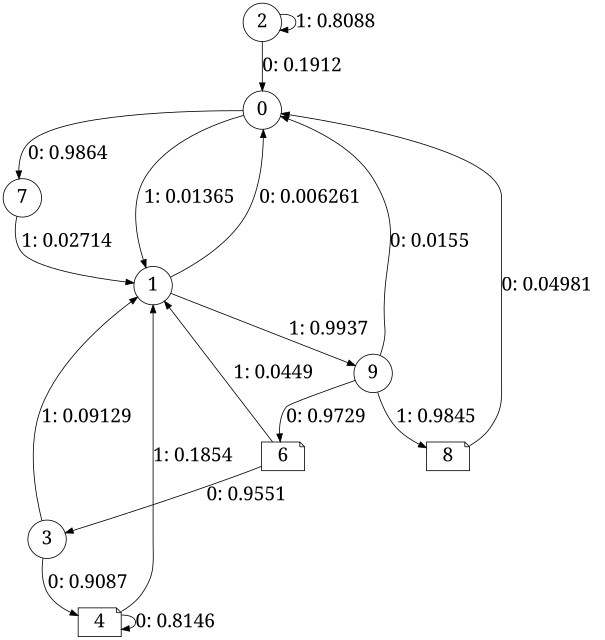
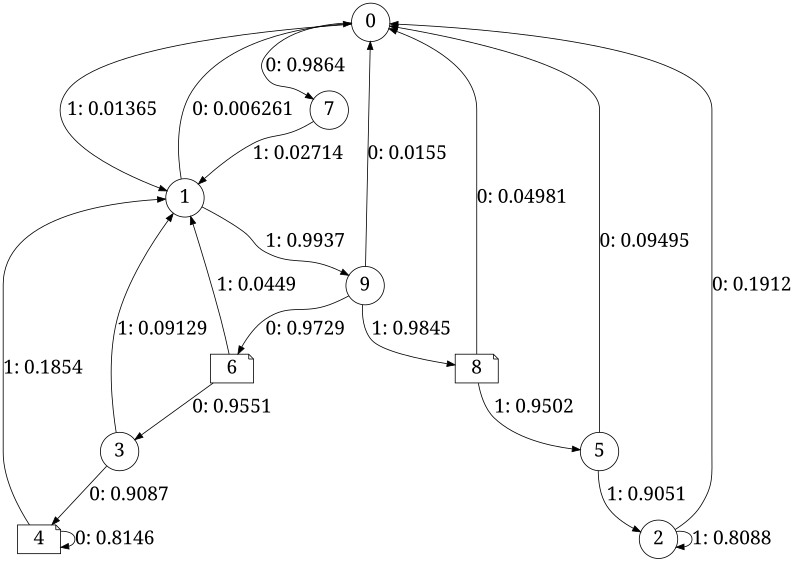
none -> (600, 452)
